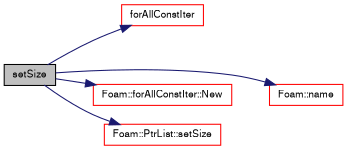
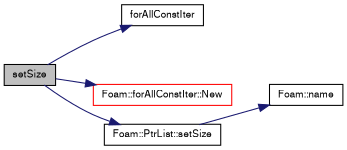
(163, 15) -> (163, 15)
(161, 70) -> (229, 116)
(306, 95) -> (306, 95)
(163, 135) -> (163, 135)
